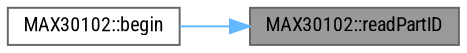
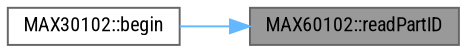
(354, 26) -> (354, 26)
